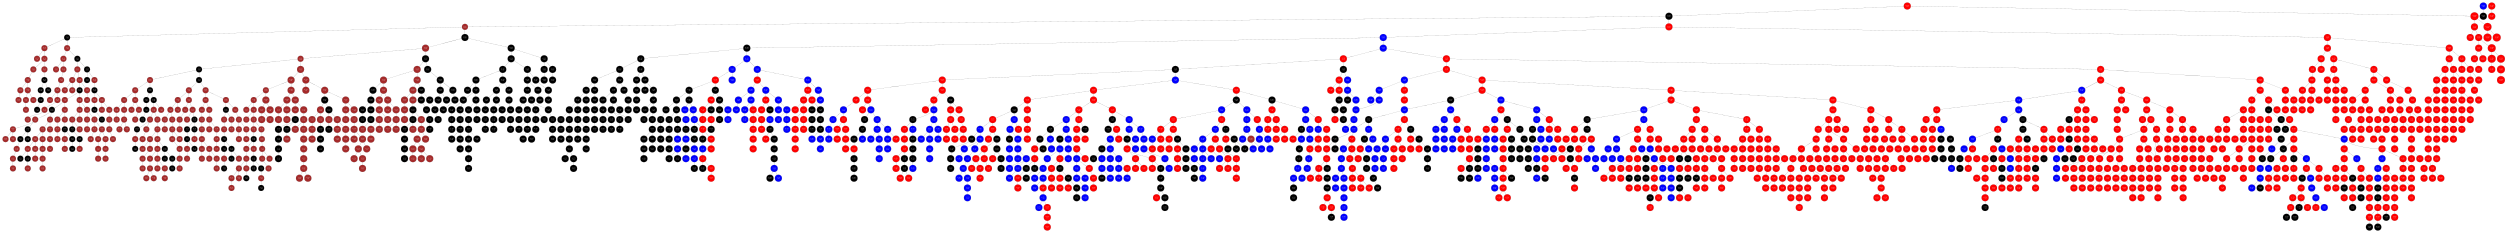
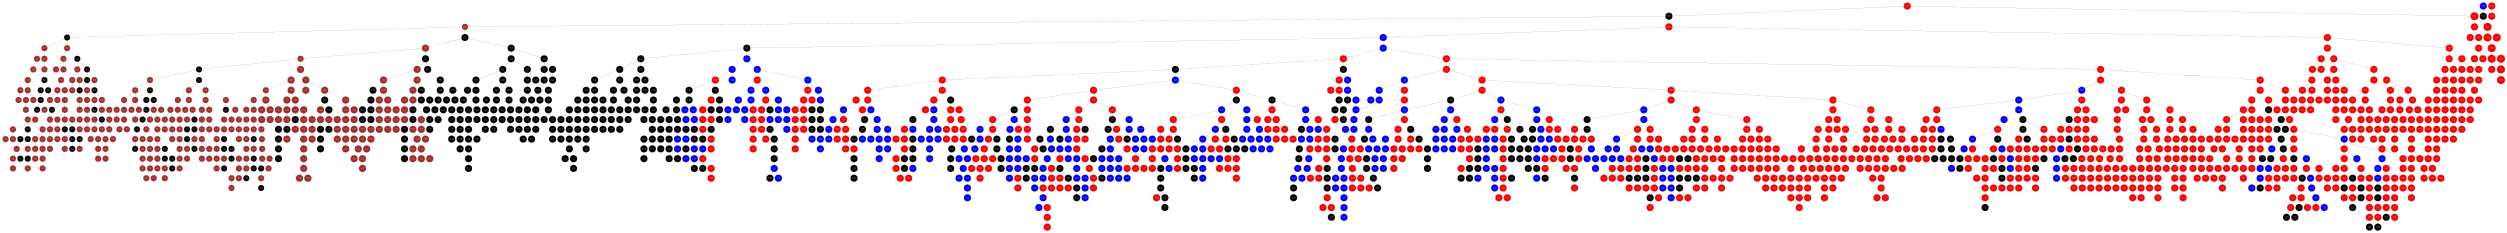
(1251, 139) -> (1251, 139)
